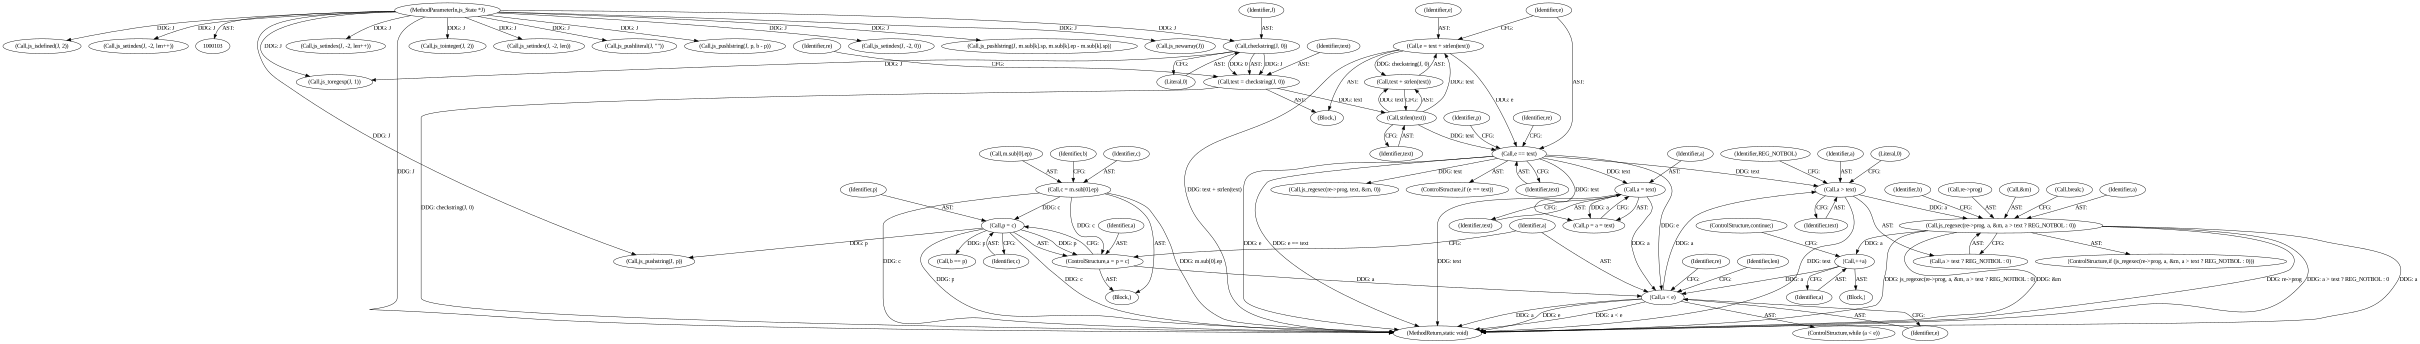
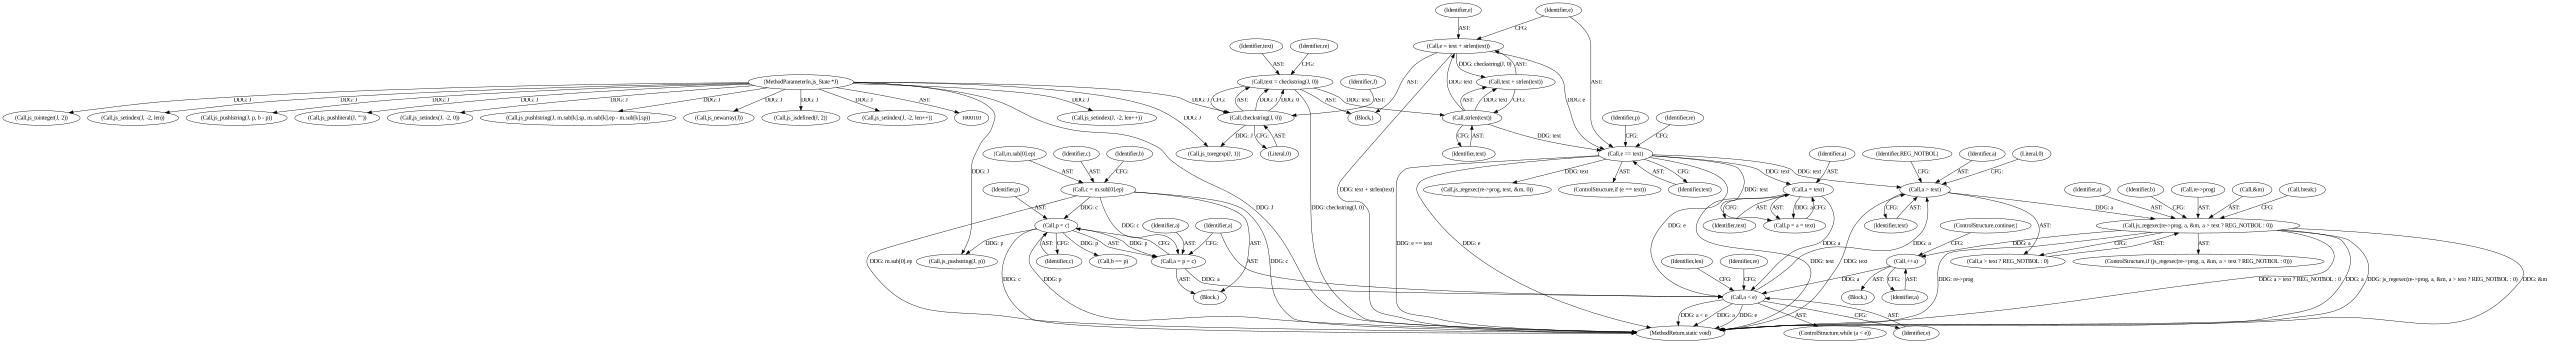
none -> (1218, 93)
(1098, 262) -> (1178, 262)
(1701, 311) -> (1823, 287)
